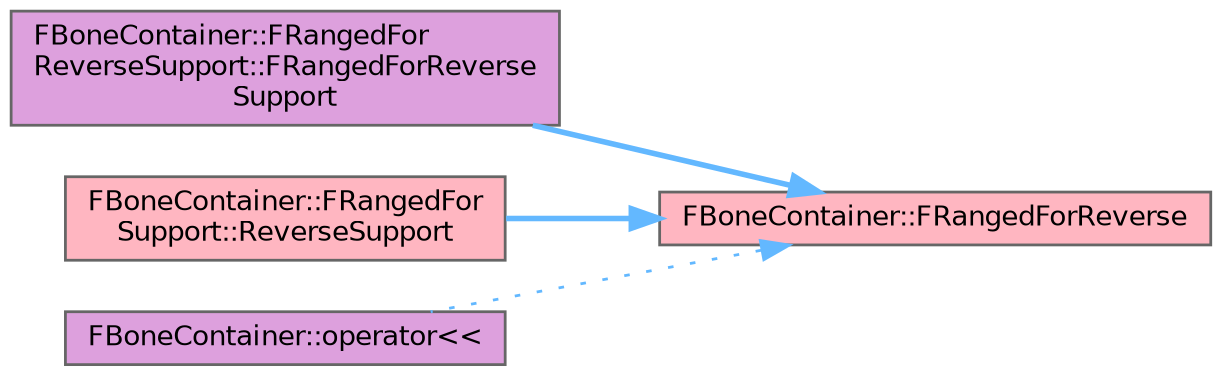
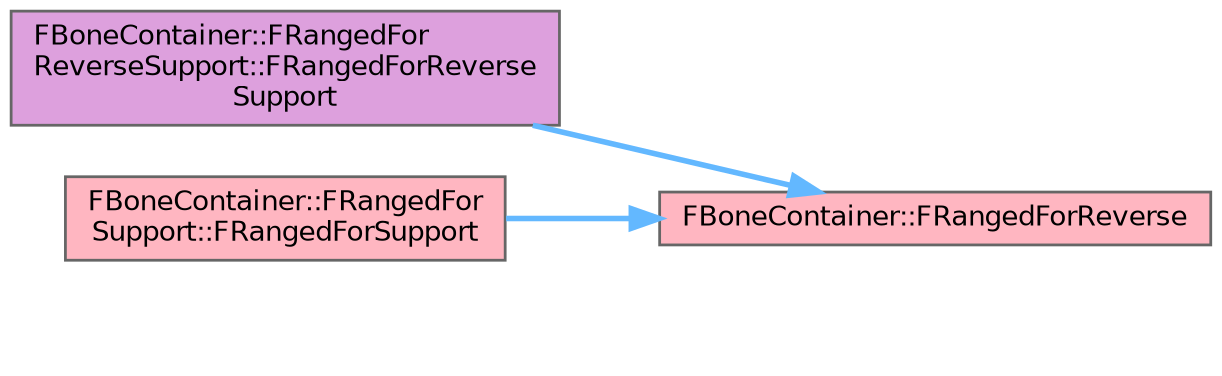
(285, 218) -> (285, 218)
(285, 338) -> none
